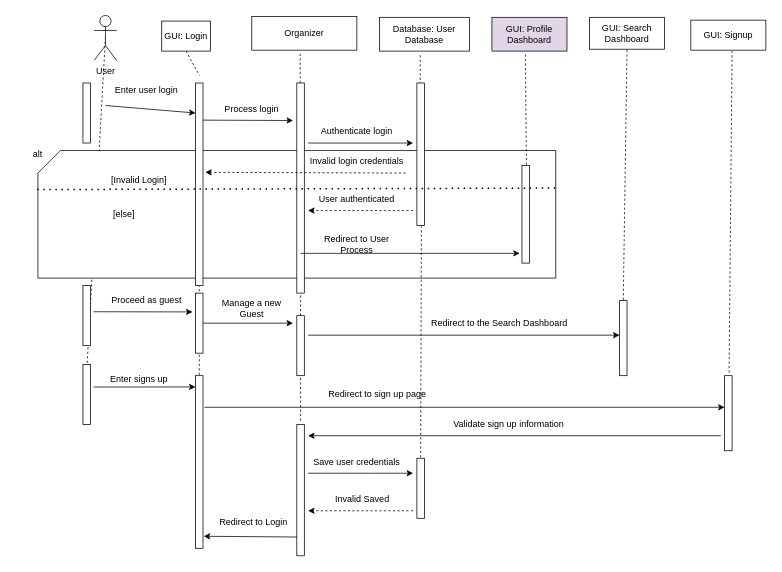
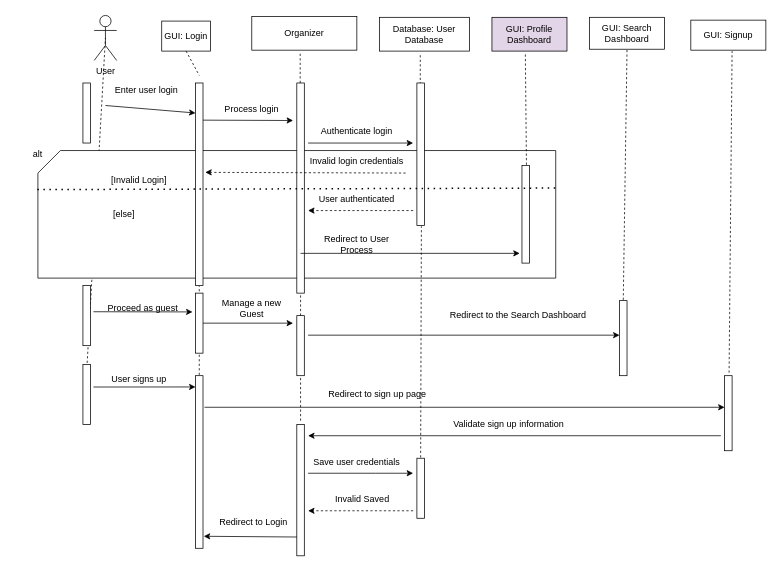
(147, 300) -> (143, 308)
(499, 323) -> (518, 315)
(139, 379) -> (139, 379)
